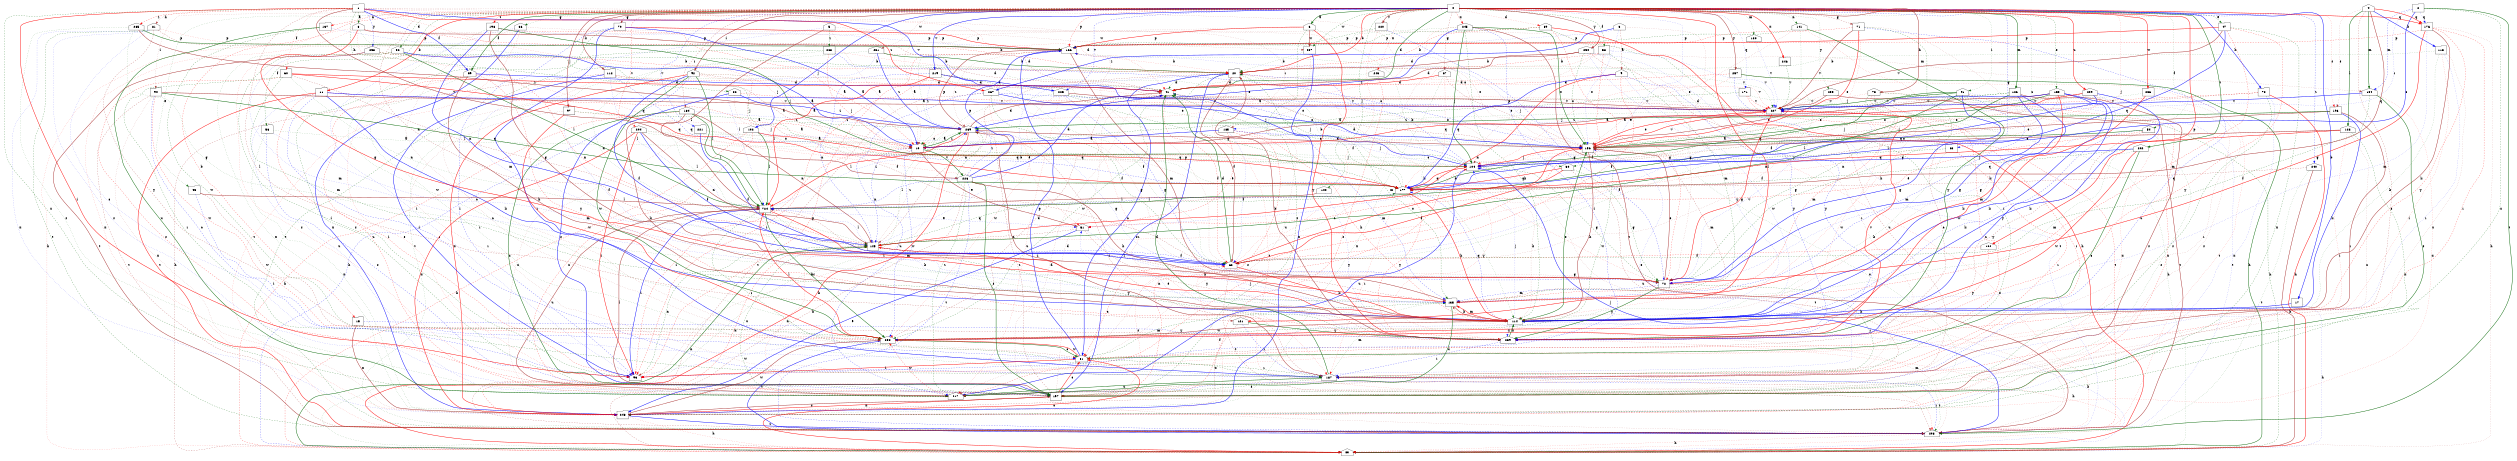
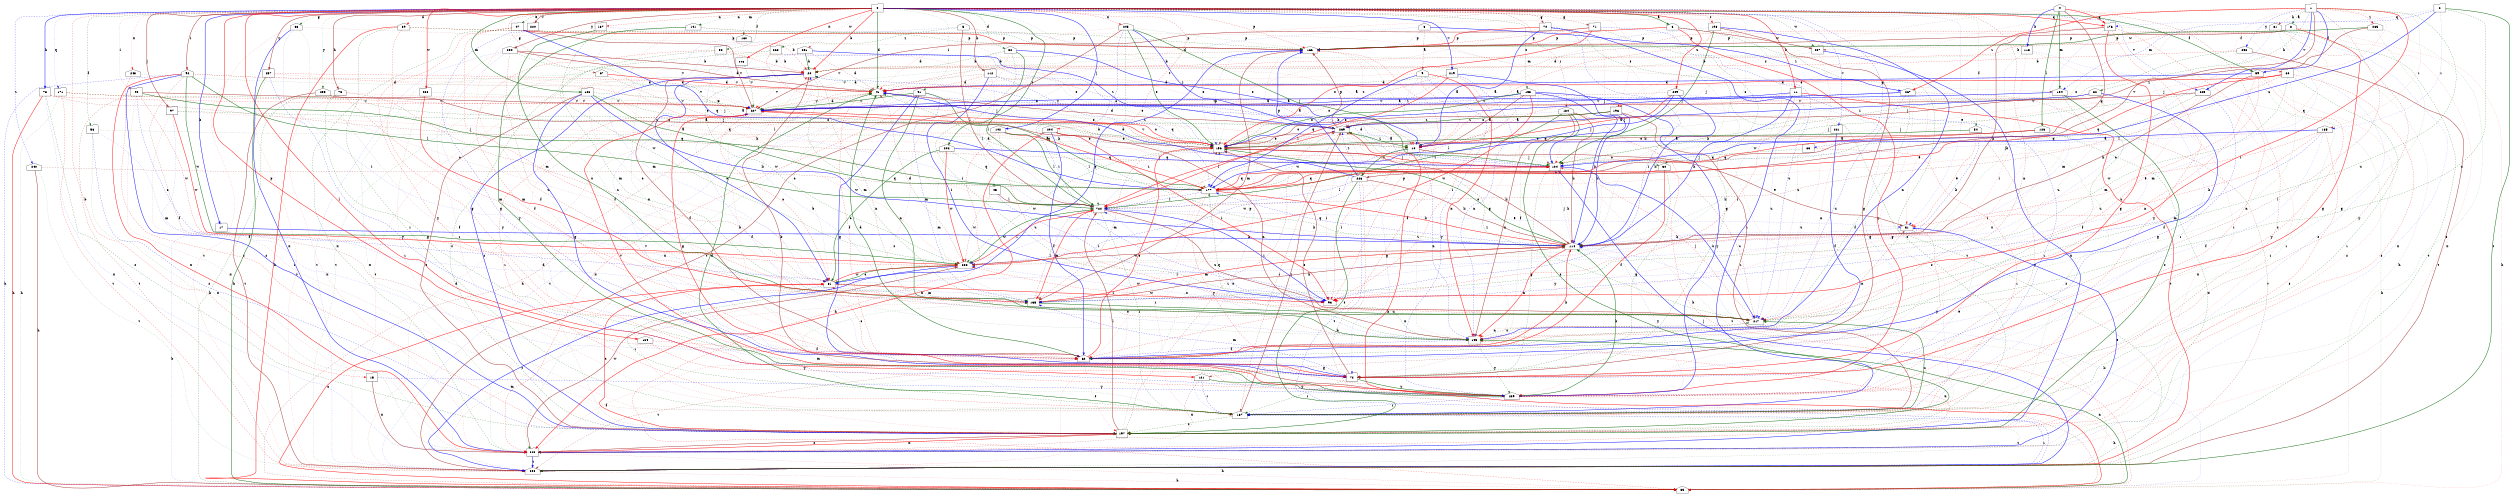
(1324, 190) -> none
(984, 237) -> (1779, 326)
